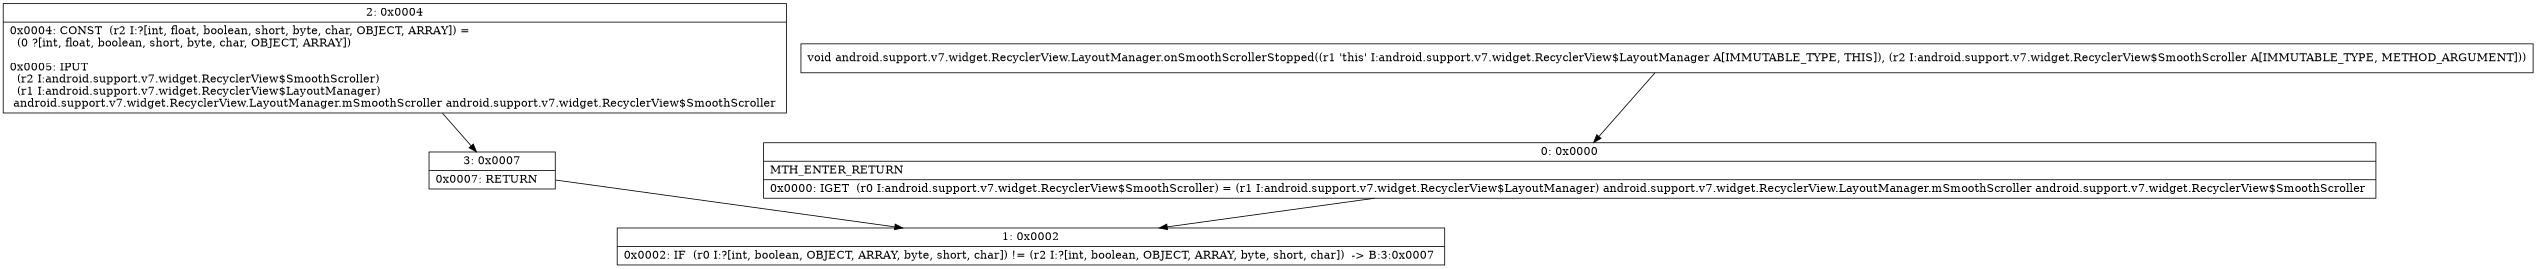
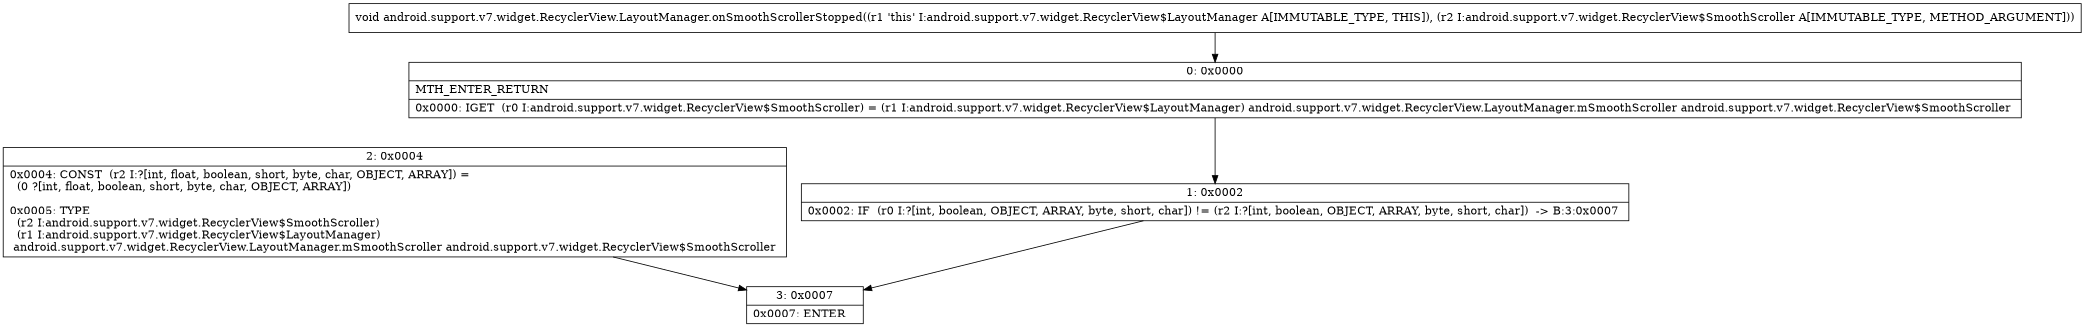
(53, 67) -> (54, 211)
(492, 179) -> (805, 314)
(725, 203) -> (1008, 254)
